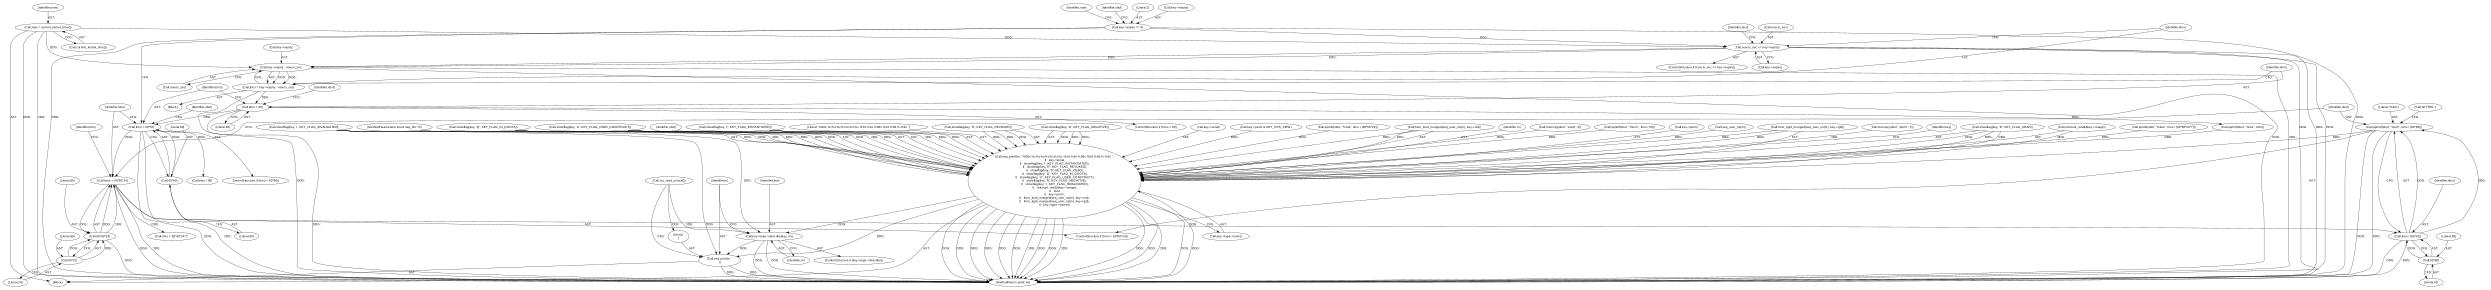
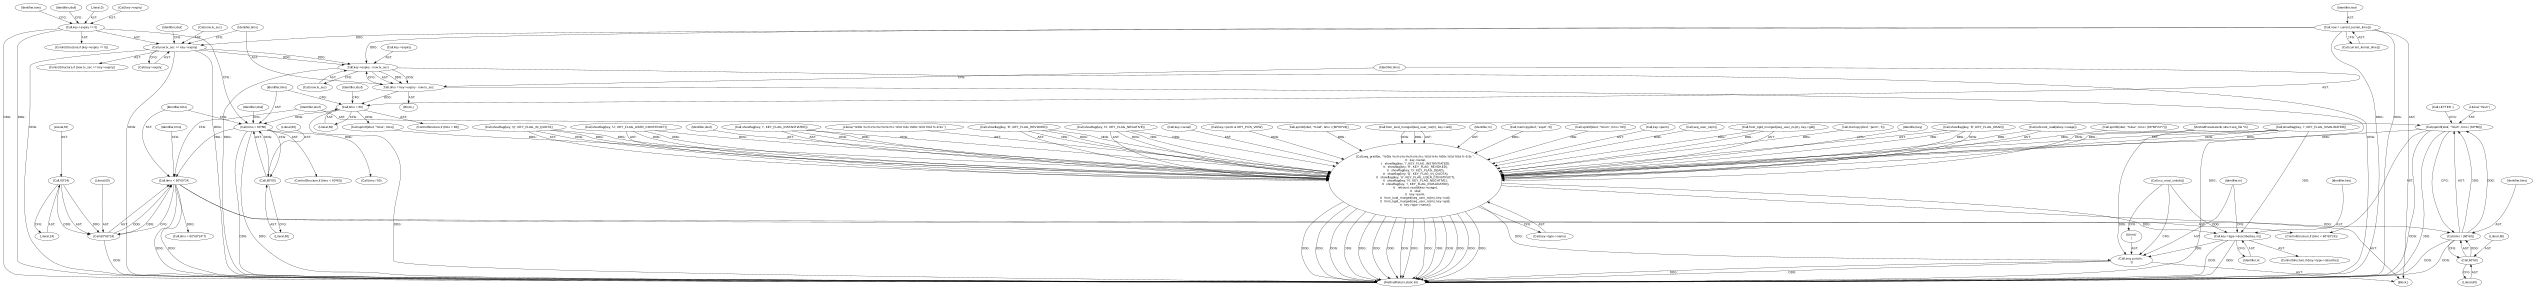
(1485, 37) -> (138, 37)
none -> (82, 47)
(84, 247) -> none
